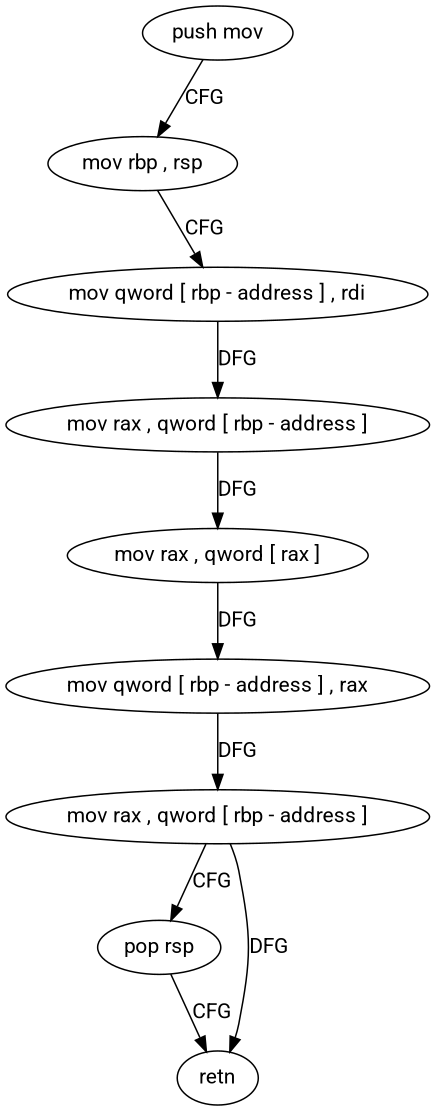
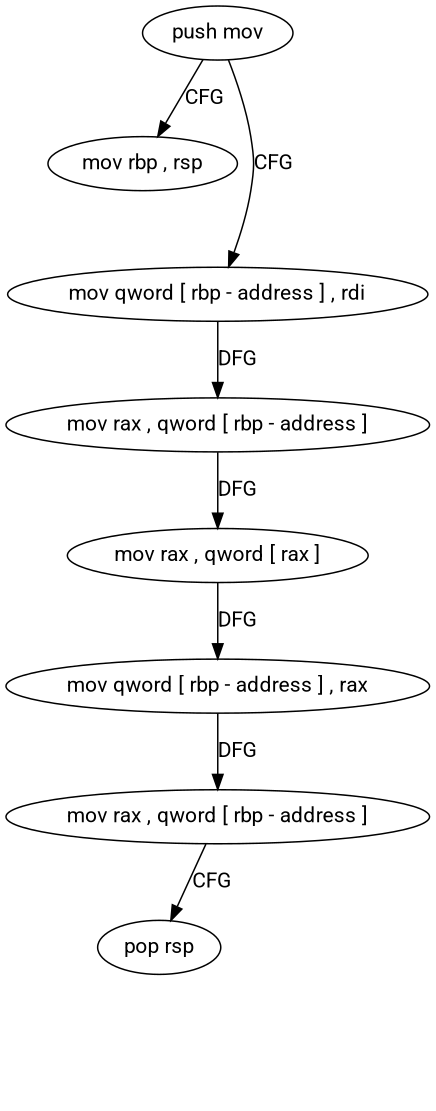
(176, 222) -> (253, 156)
(218, 1078) -> none
